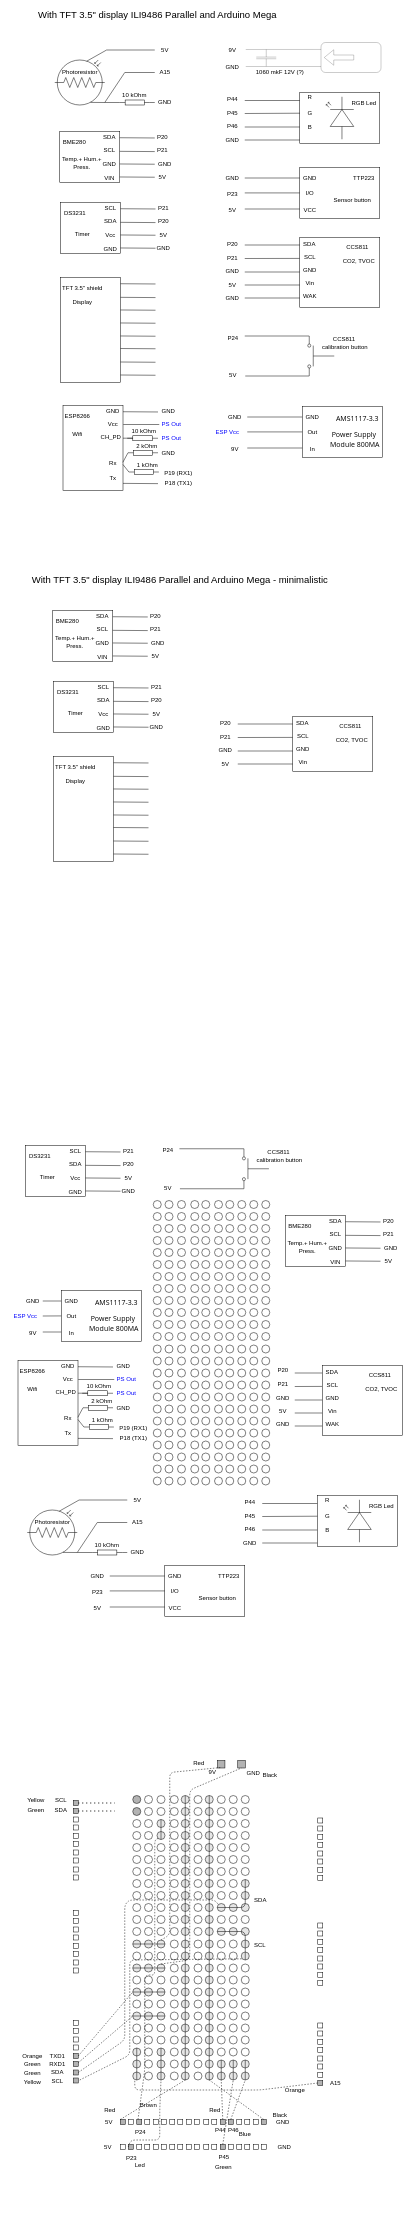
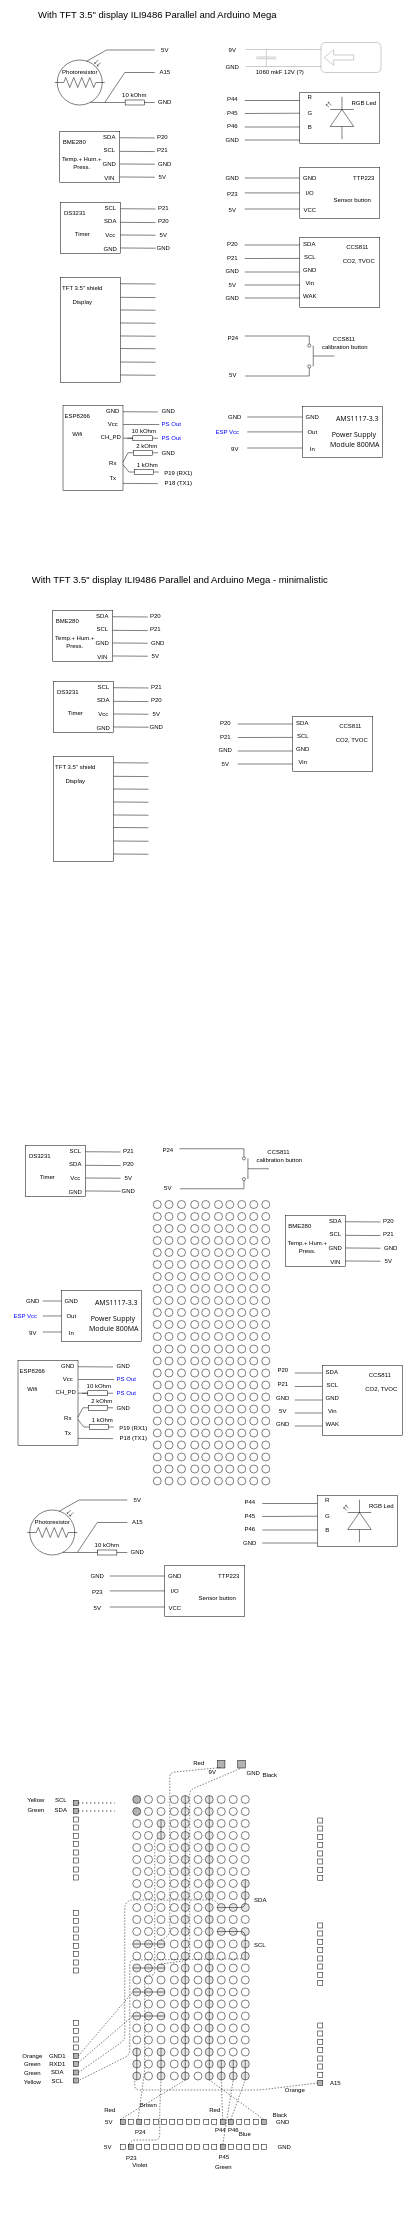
(58, 2056) -> (58, 2056)
(140, 2165) -> (140, 2165)
